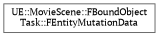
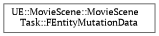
(79, 18) -> (79, 18)
